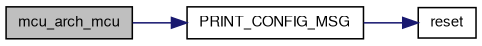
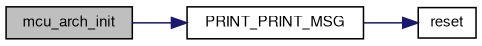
(69, 23) -> (69, 23)
(275, 23) -> (275, 23)
